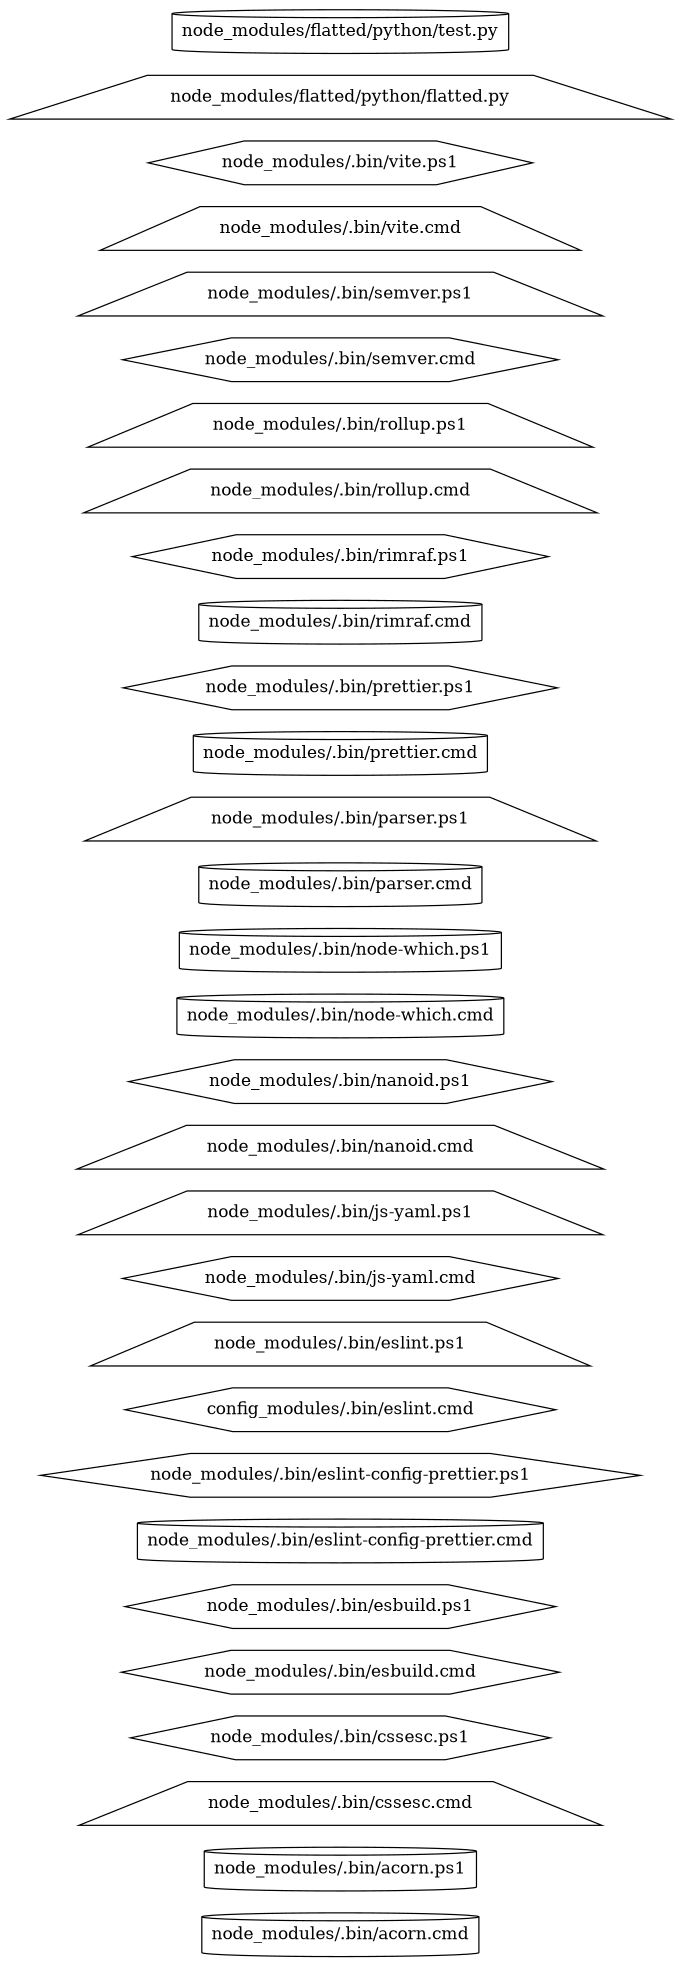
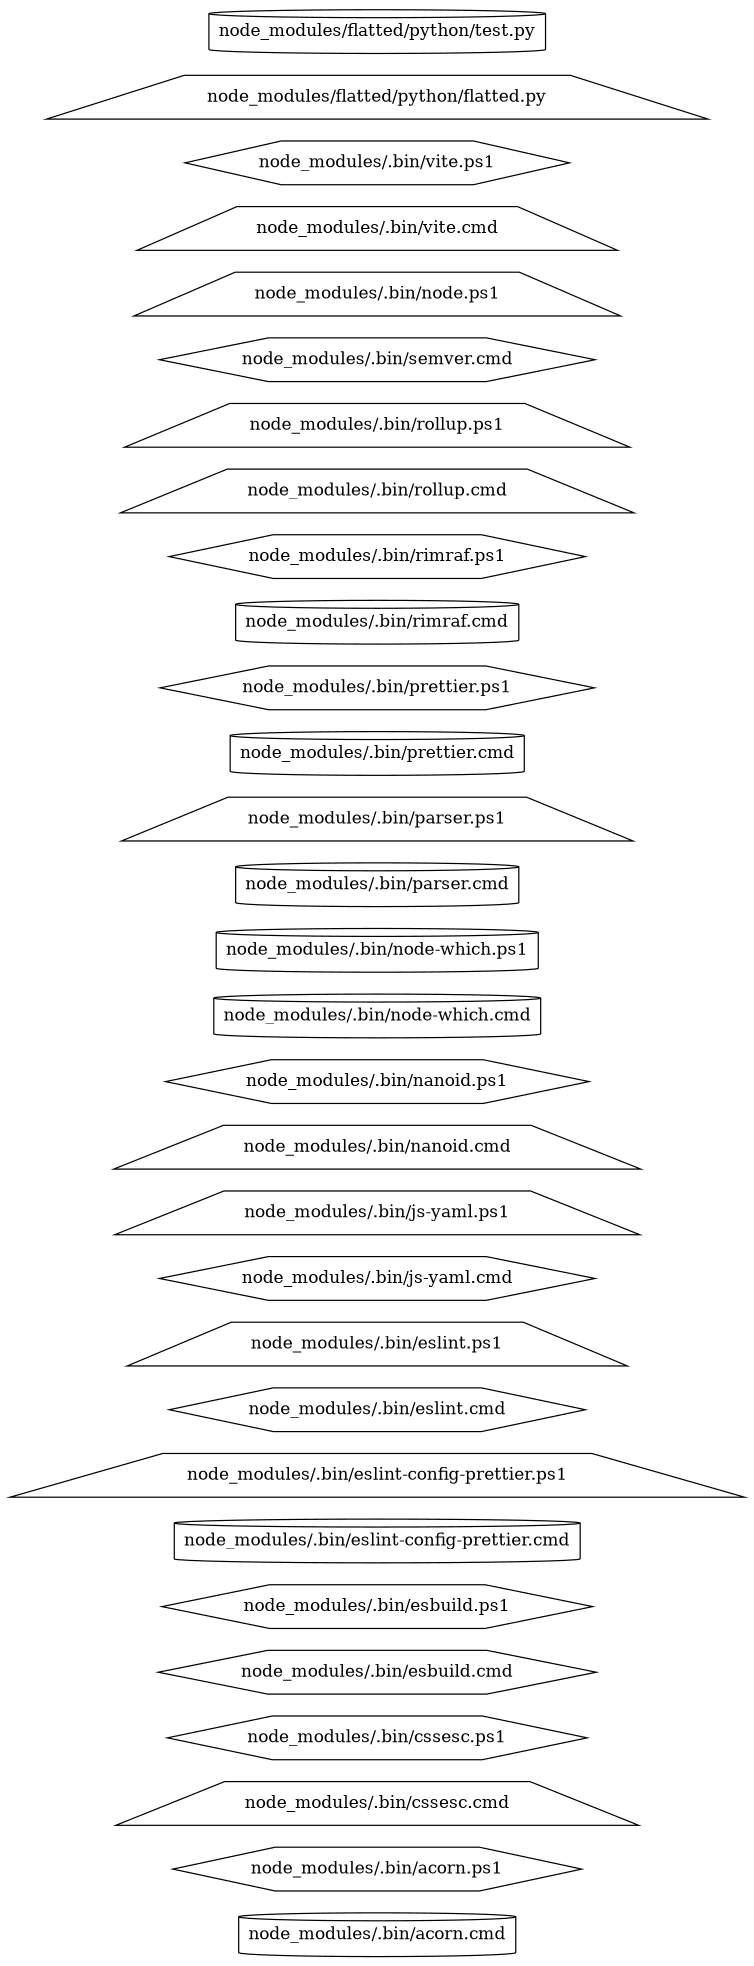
(340, 294) -> (377, 294)
(340, 1410) -> (377, 1410)
(340, 1475) -> (377, 1475)
(340, 1869) -> (377, 1869)
